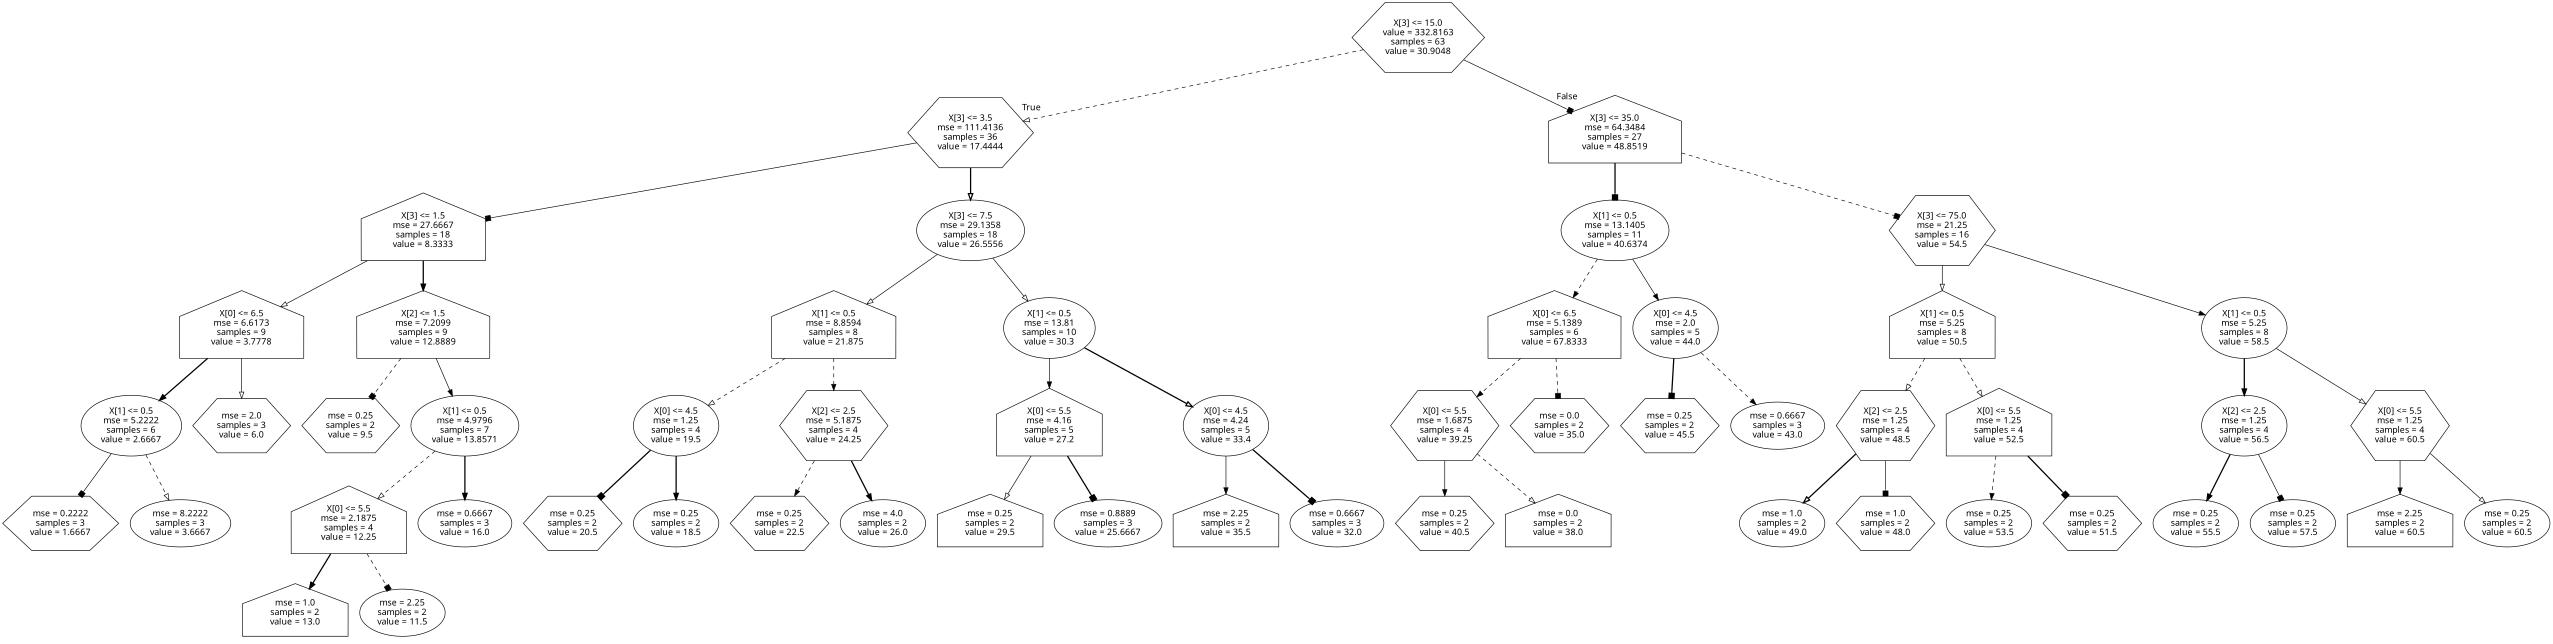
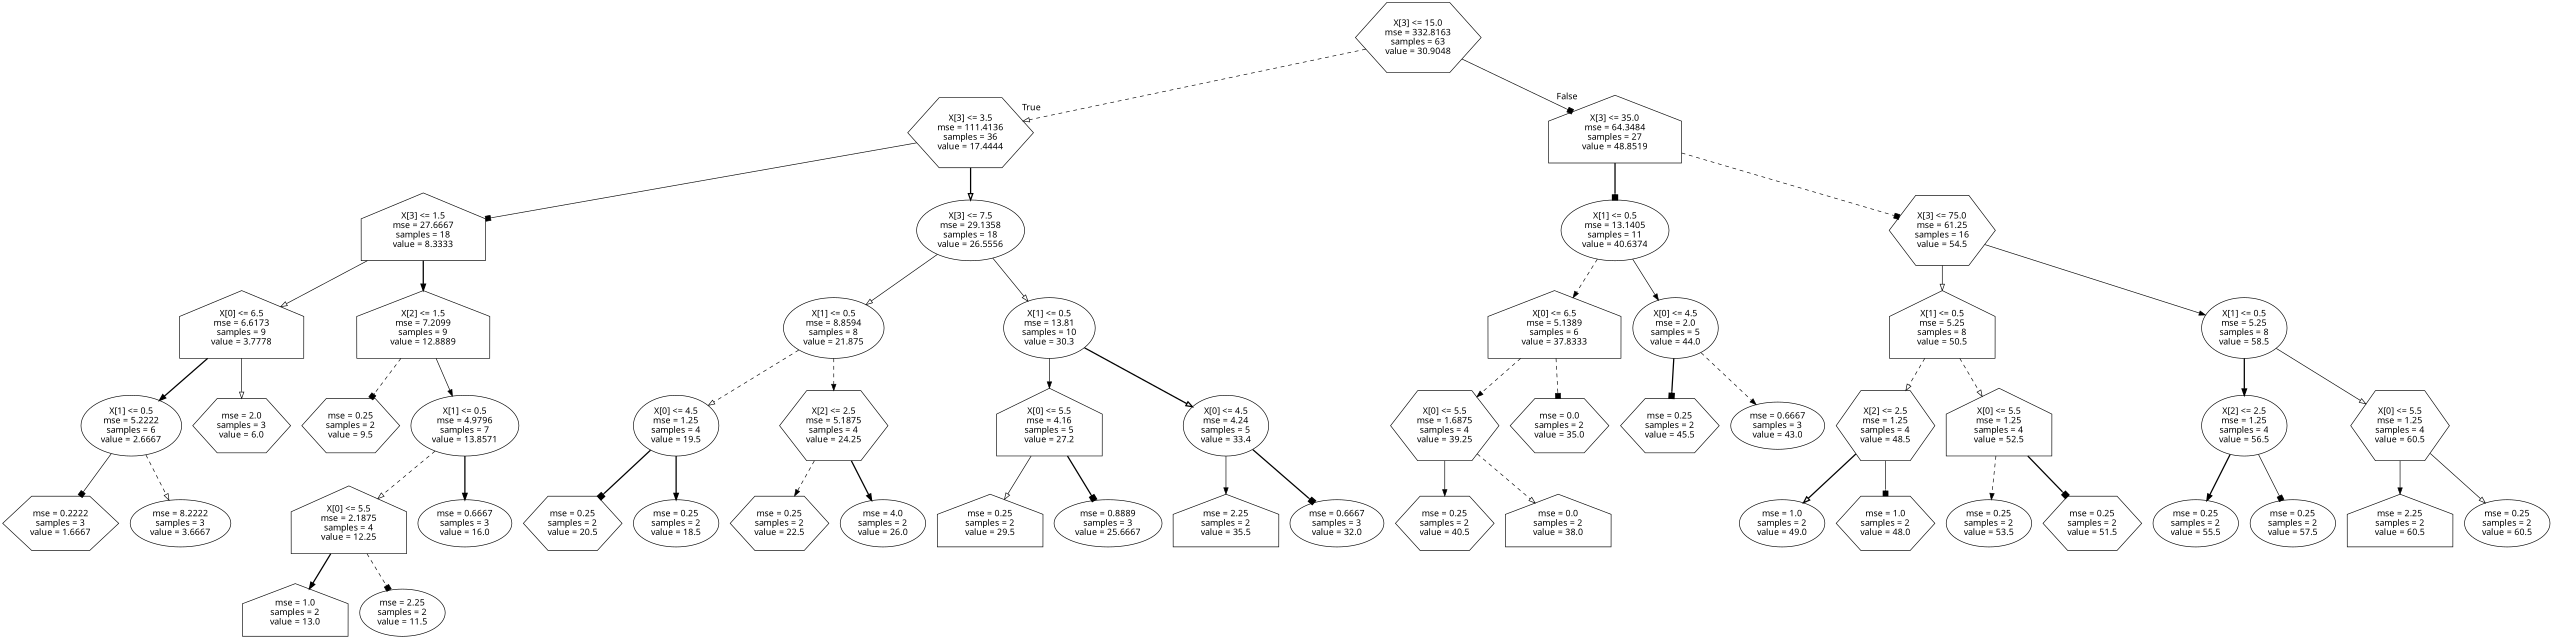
(1418, 38) -> (1418, 38)
(1942, 230) -> (1942, 230)
(834, 328) -> (834, 328)
(1555, 328) -> (1555, 328)
